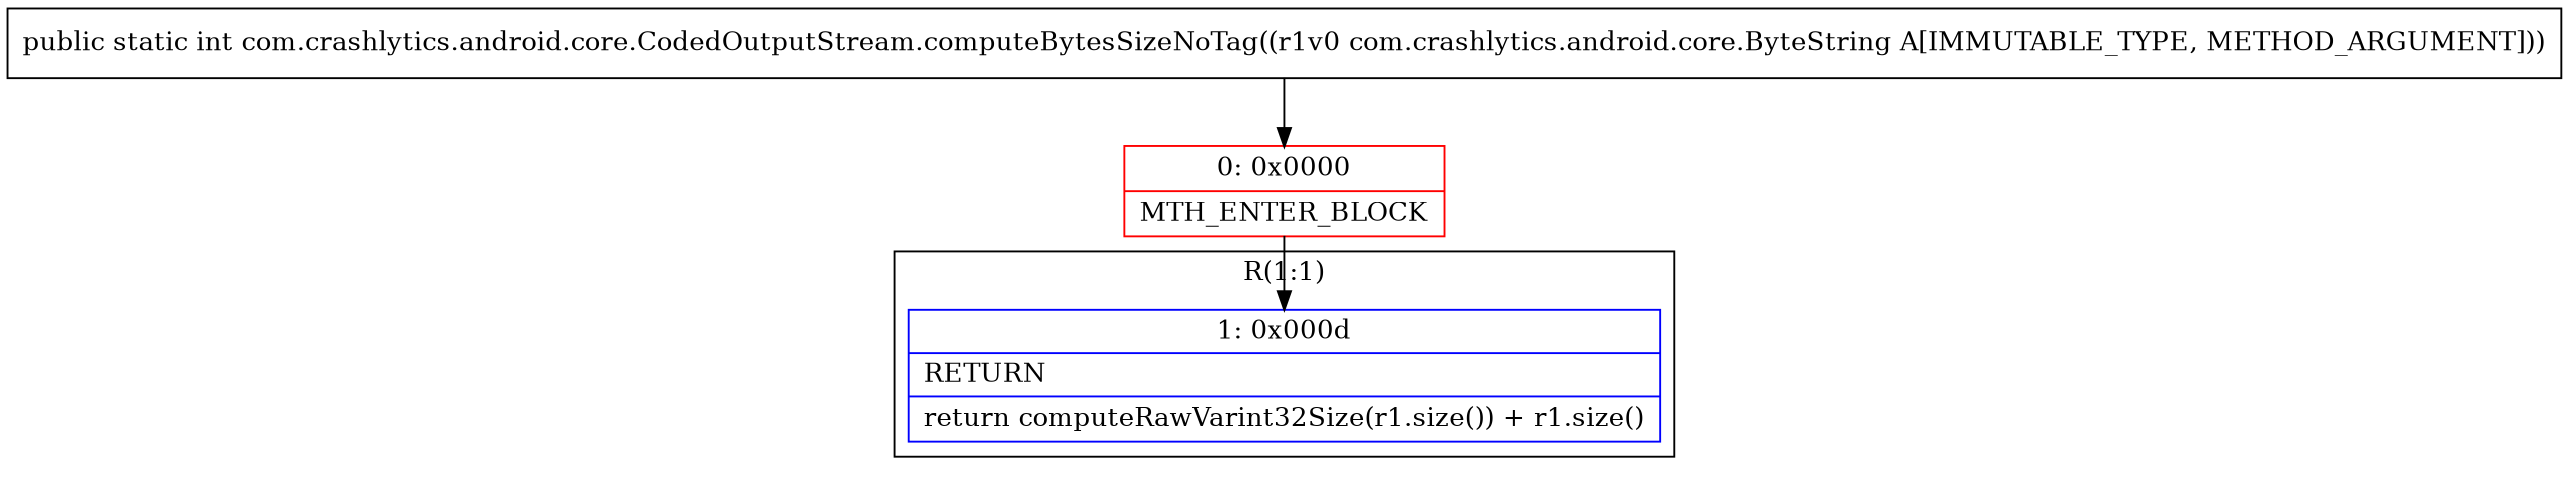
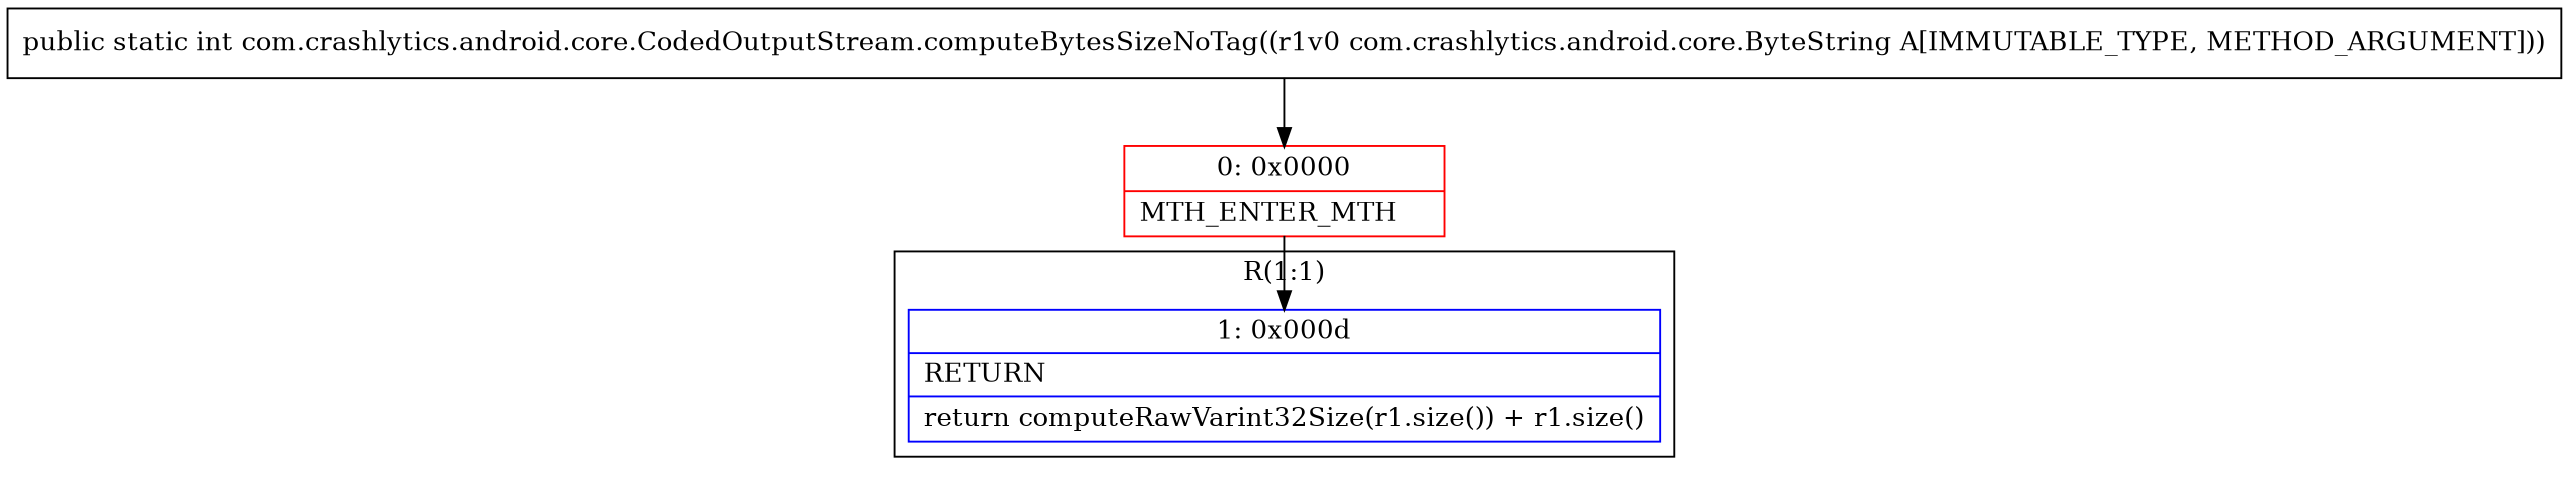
(1284, 213) -> (1268, 213)
